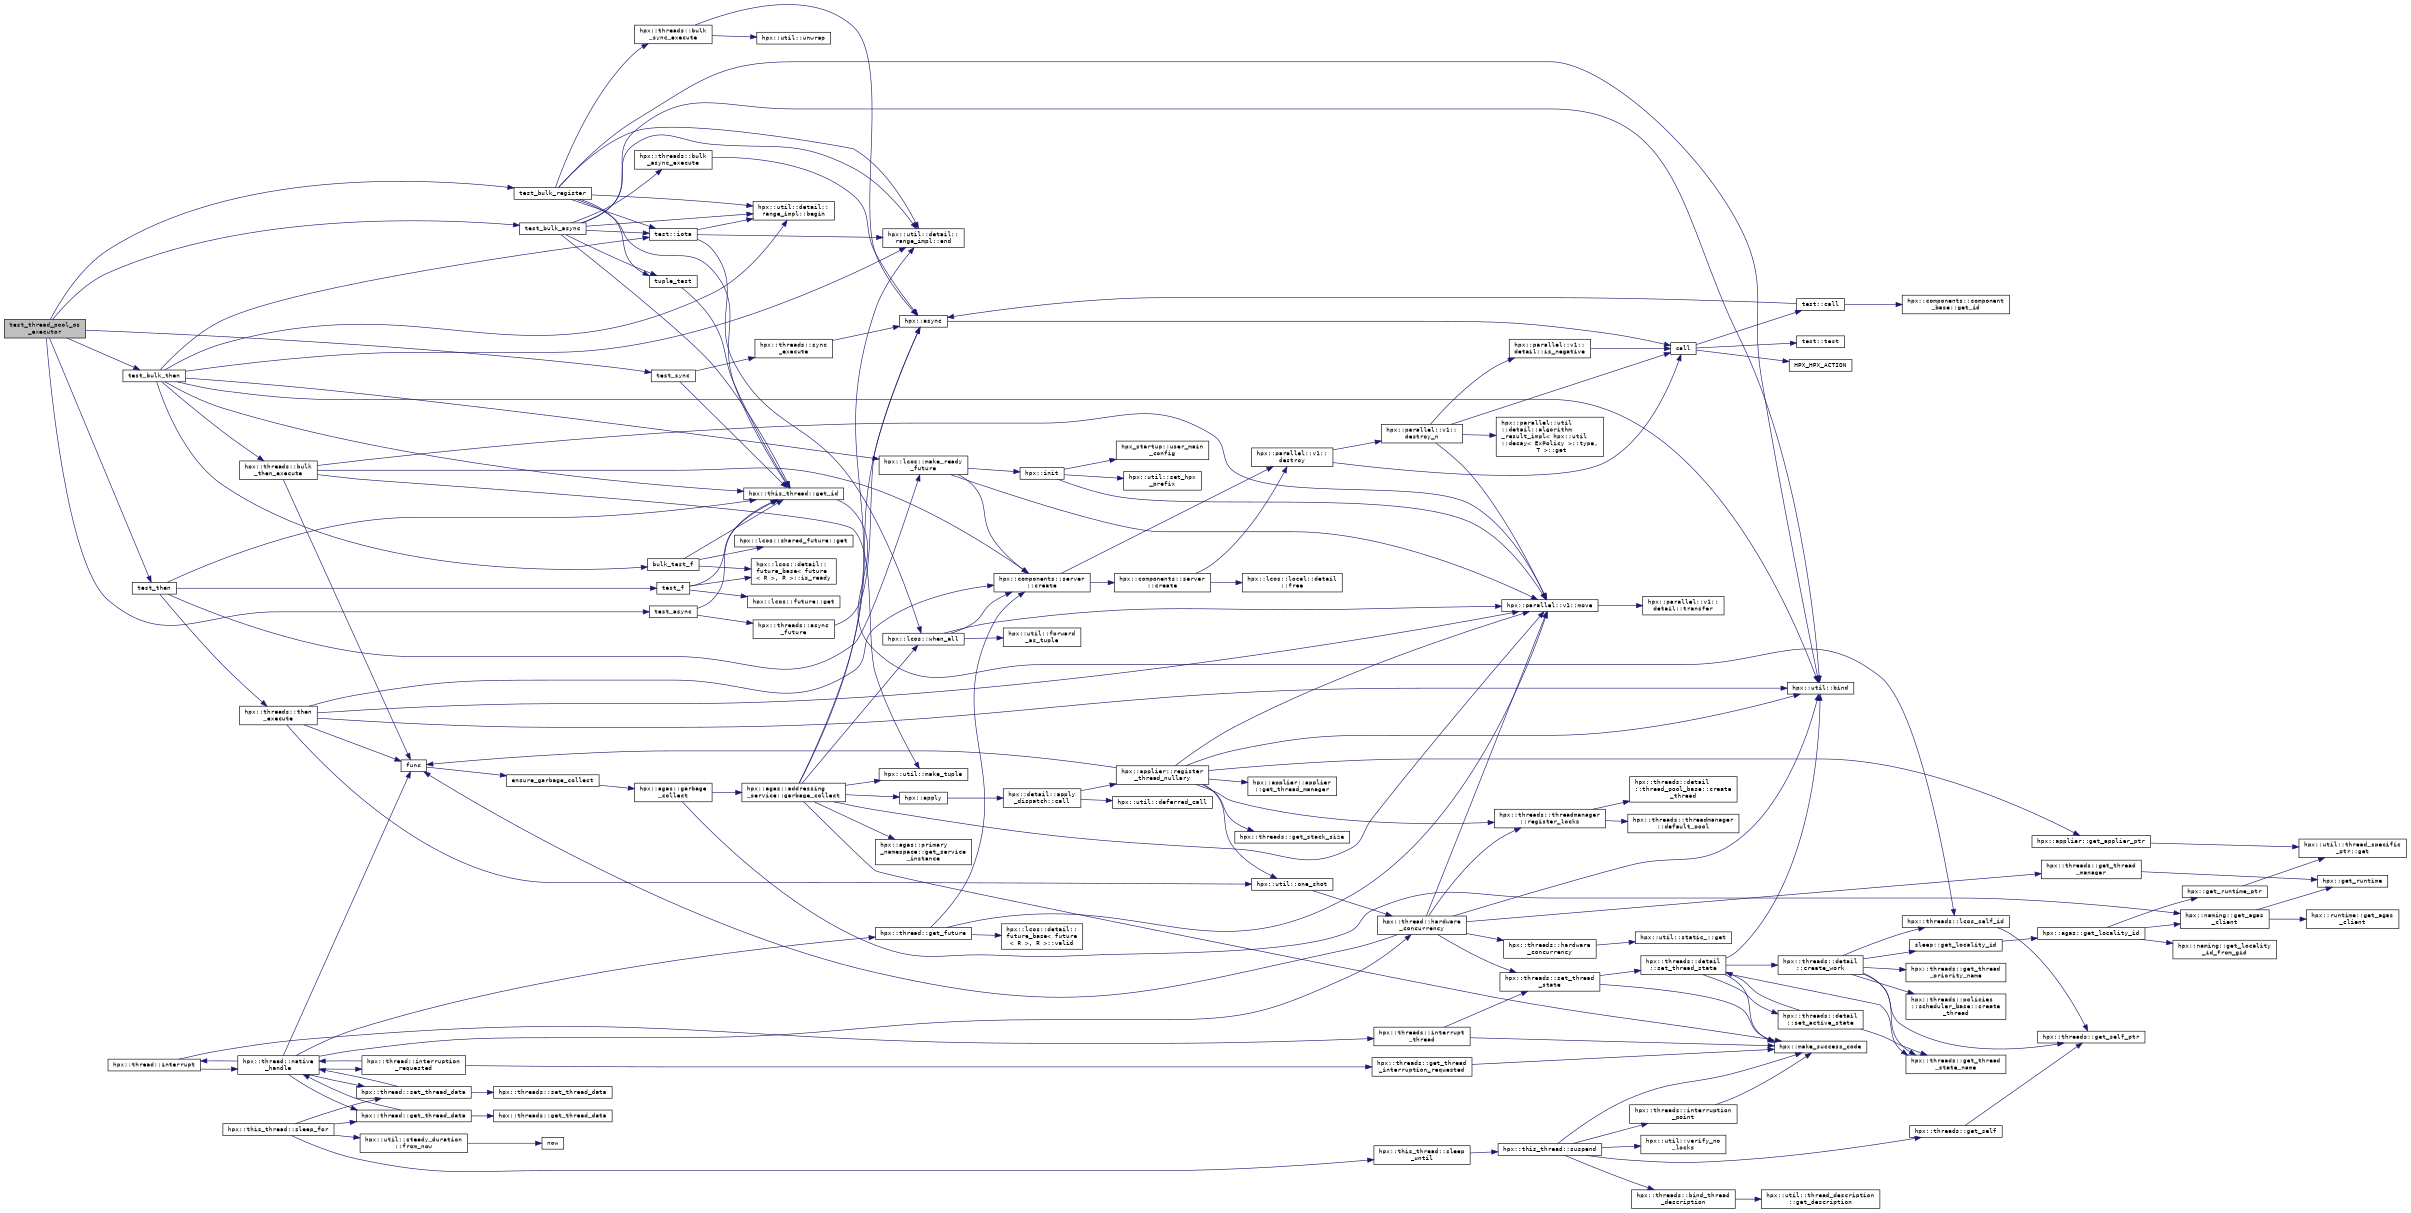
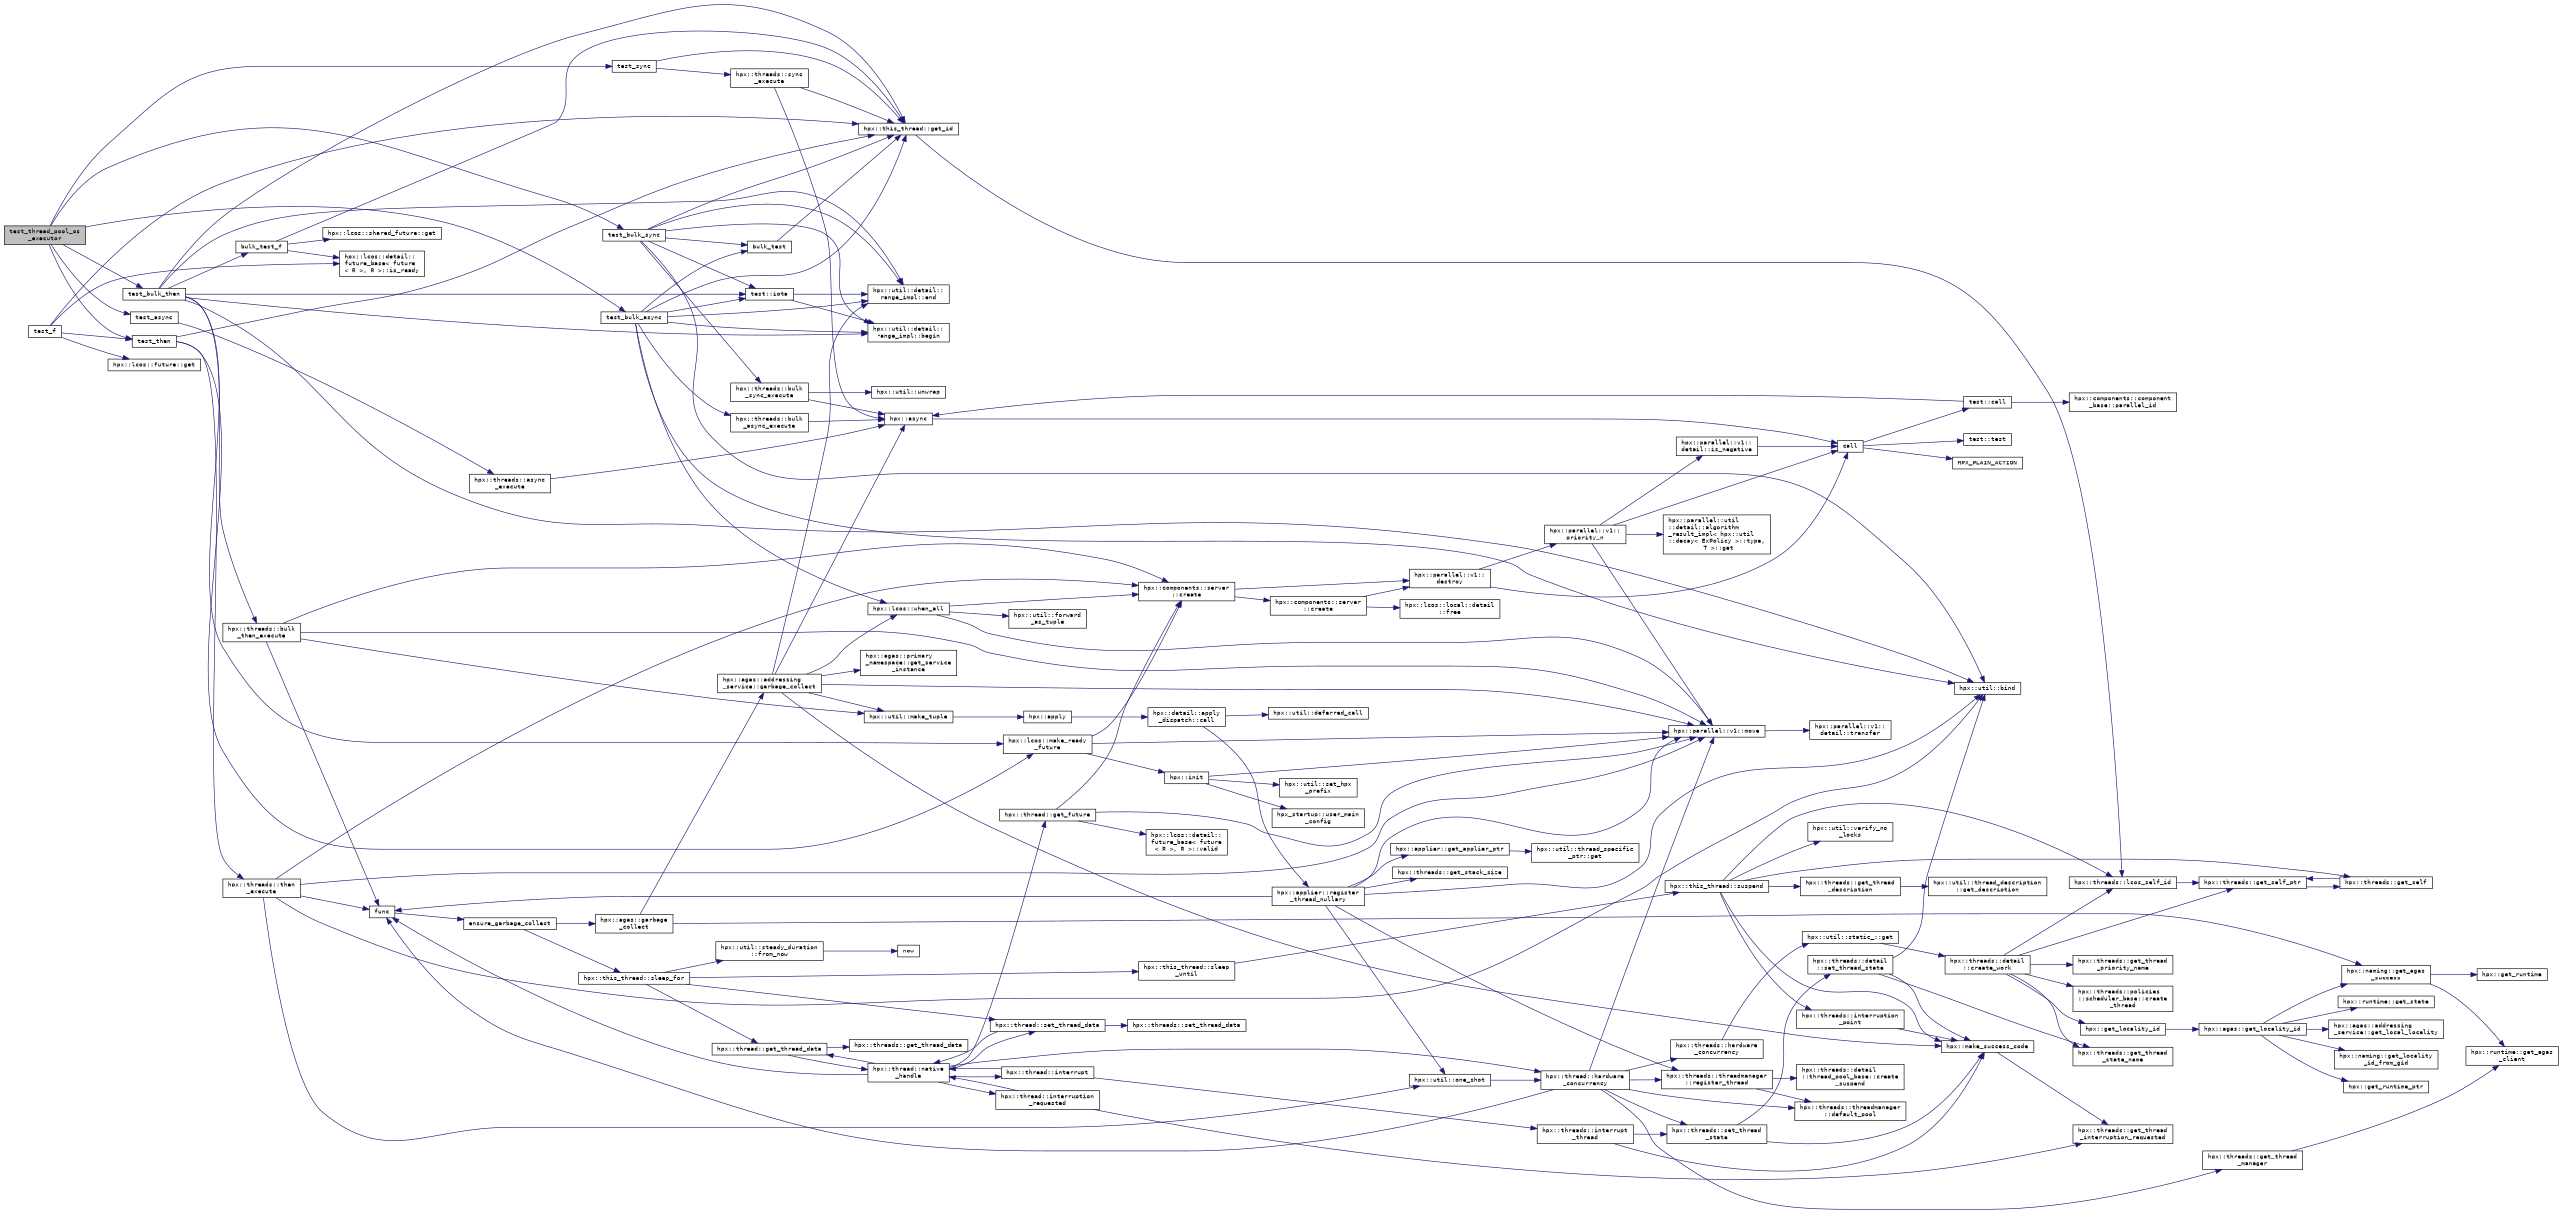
(553, 193) -> (634, 235)
(673, 282) -> (770, 247)
(1956, 305) -> (2123, 402)
(1821, 365) -> (1988, 463)
(801, 431) -> (711, 504)
(1422, 434) -> (1585, 534)
(724, 572) -> (844, 103)
(413, 588) -> (94, 336)
(794, 629) -> (510, 484)
(1292, 786) -> none
(1683, 789) -> (1850, 1077)
(869, 796) -> (985, 717)
none -> (1908, 806)
(1550, 819) -> (1717, 1080)
(1675, 860) -> (1708, 1101)
(2281, 873) -> none
(2226, 876) -> (2396, 1118)
none -> (2320, 887)
(2225, 919) -> (2386, 975)
(1956, 945) -> (2123, 1029)
none -> (569, 950)
(1749, 965) -> (1911, 949)
none -> (2386, 1002)
(1821, 1020) -> none
none -> (2386, 1029)
(1620, 1057) -> (2050, 1087)
(1683, 1199) -> (1850, 886)
